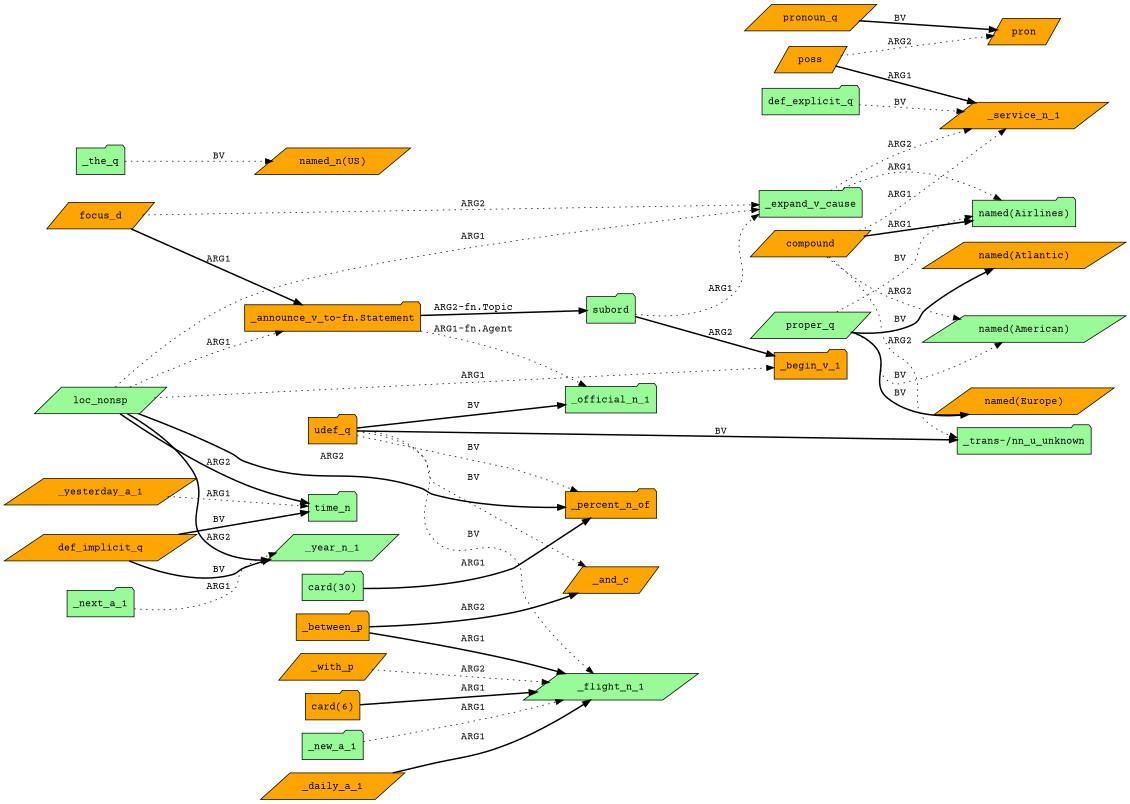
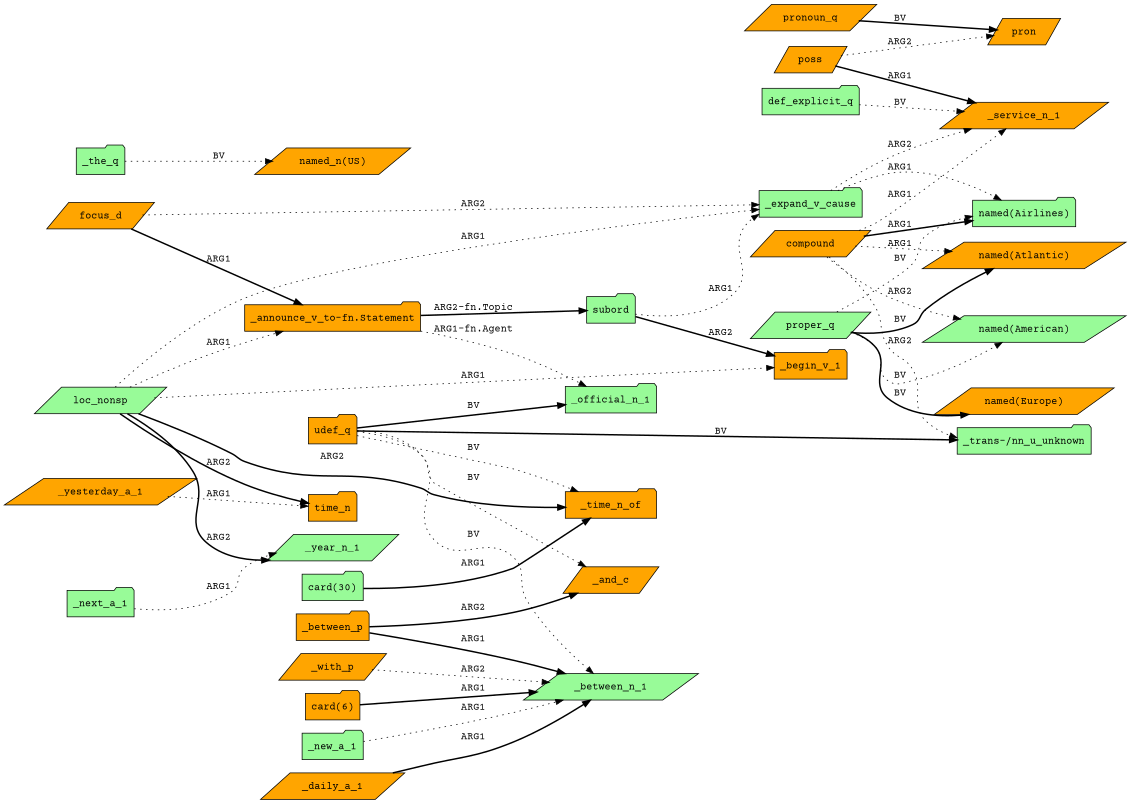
none -> (900, 249)
(611, 505) -> (611, 505)
(333, 508) -> (333, 508)
(101, 548) -> none
(611, 687) -> (611, 687)
